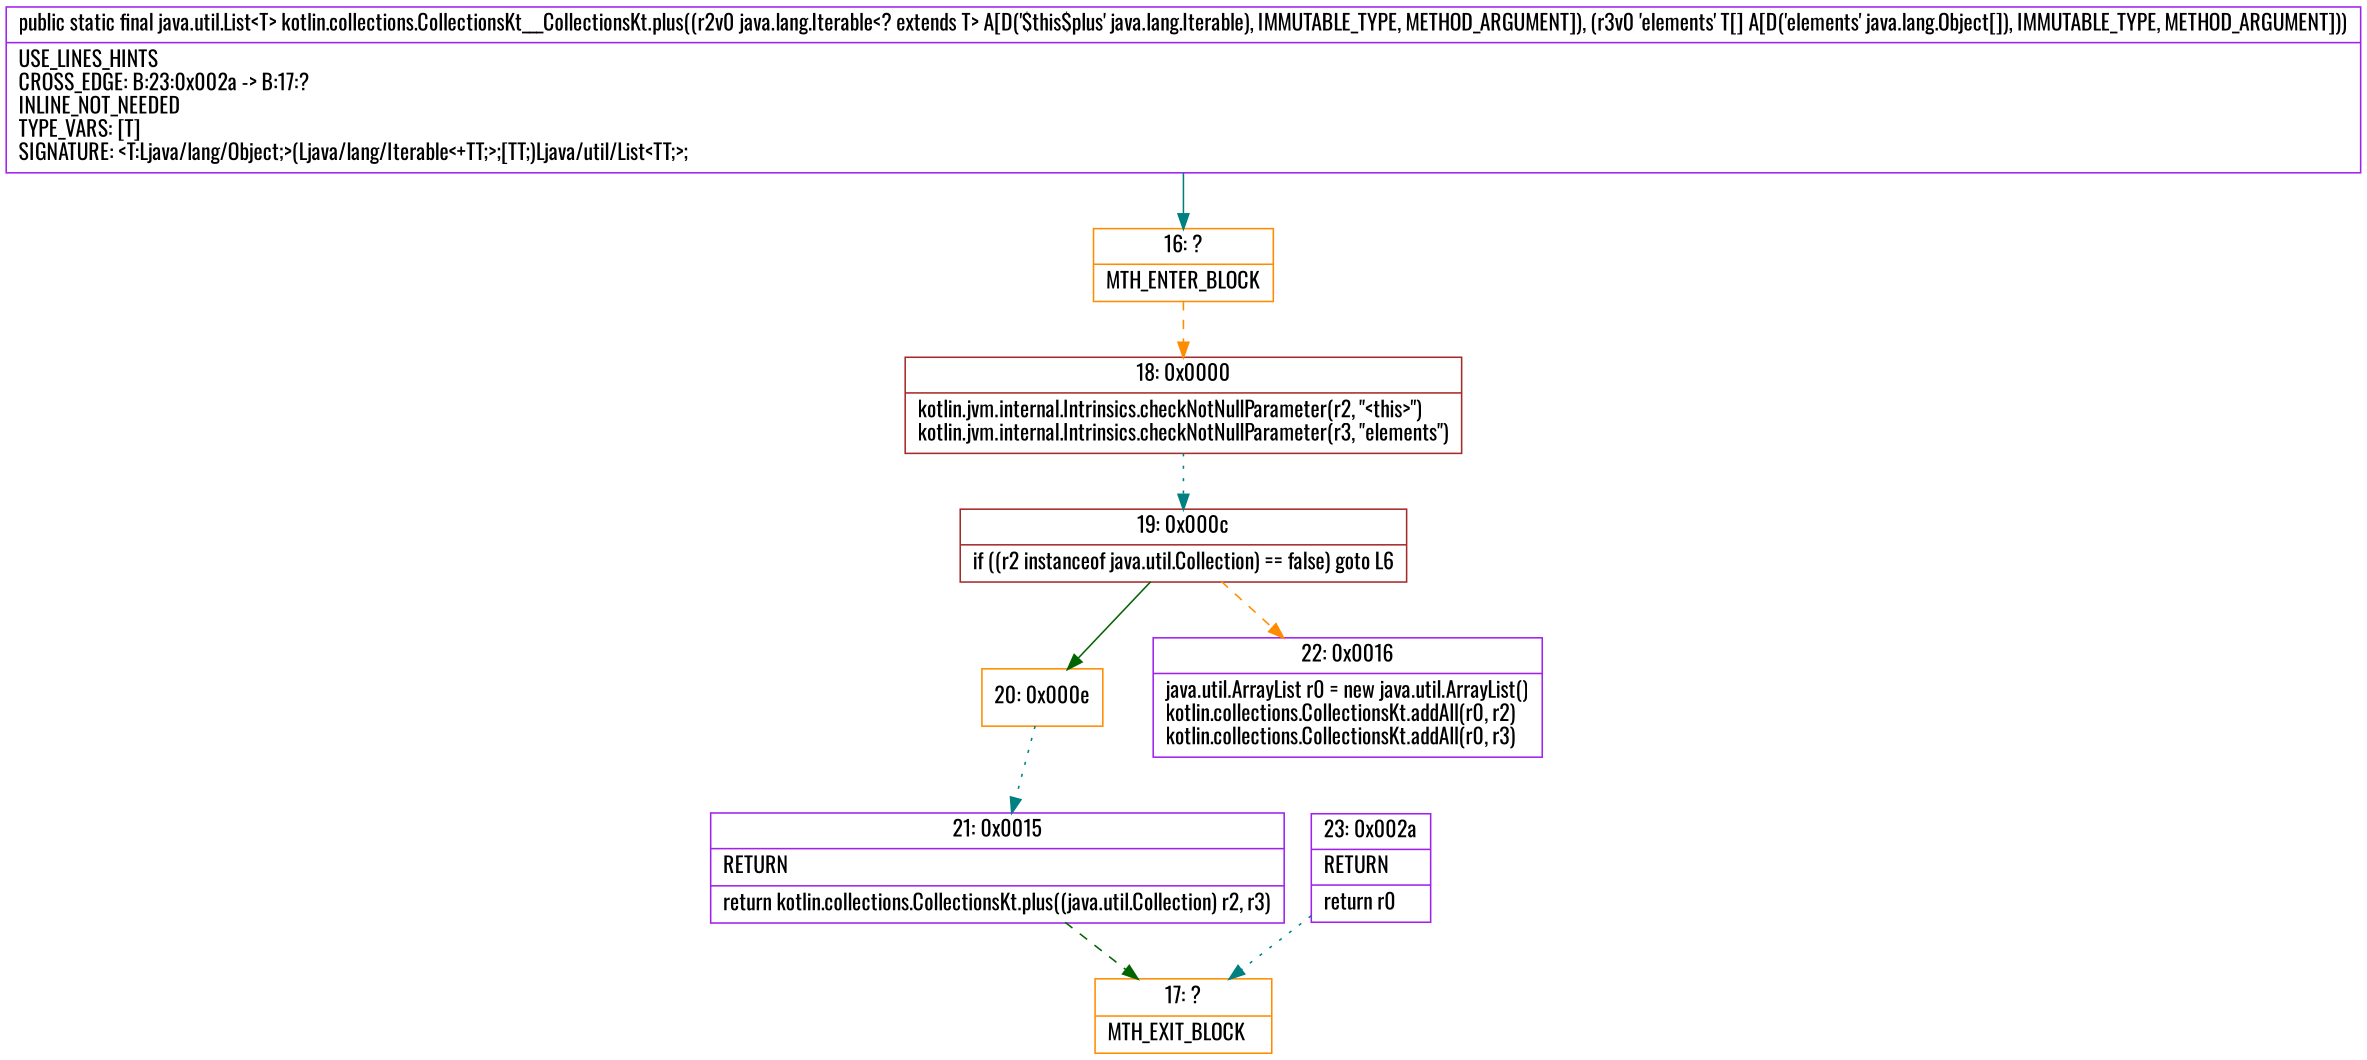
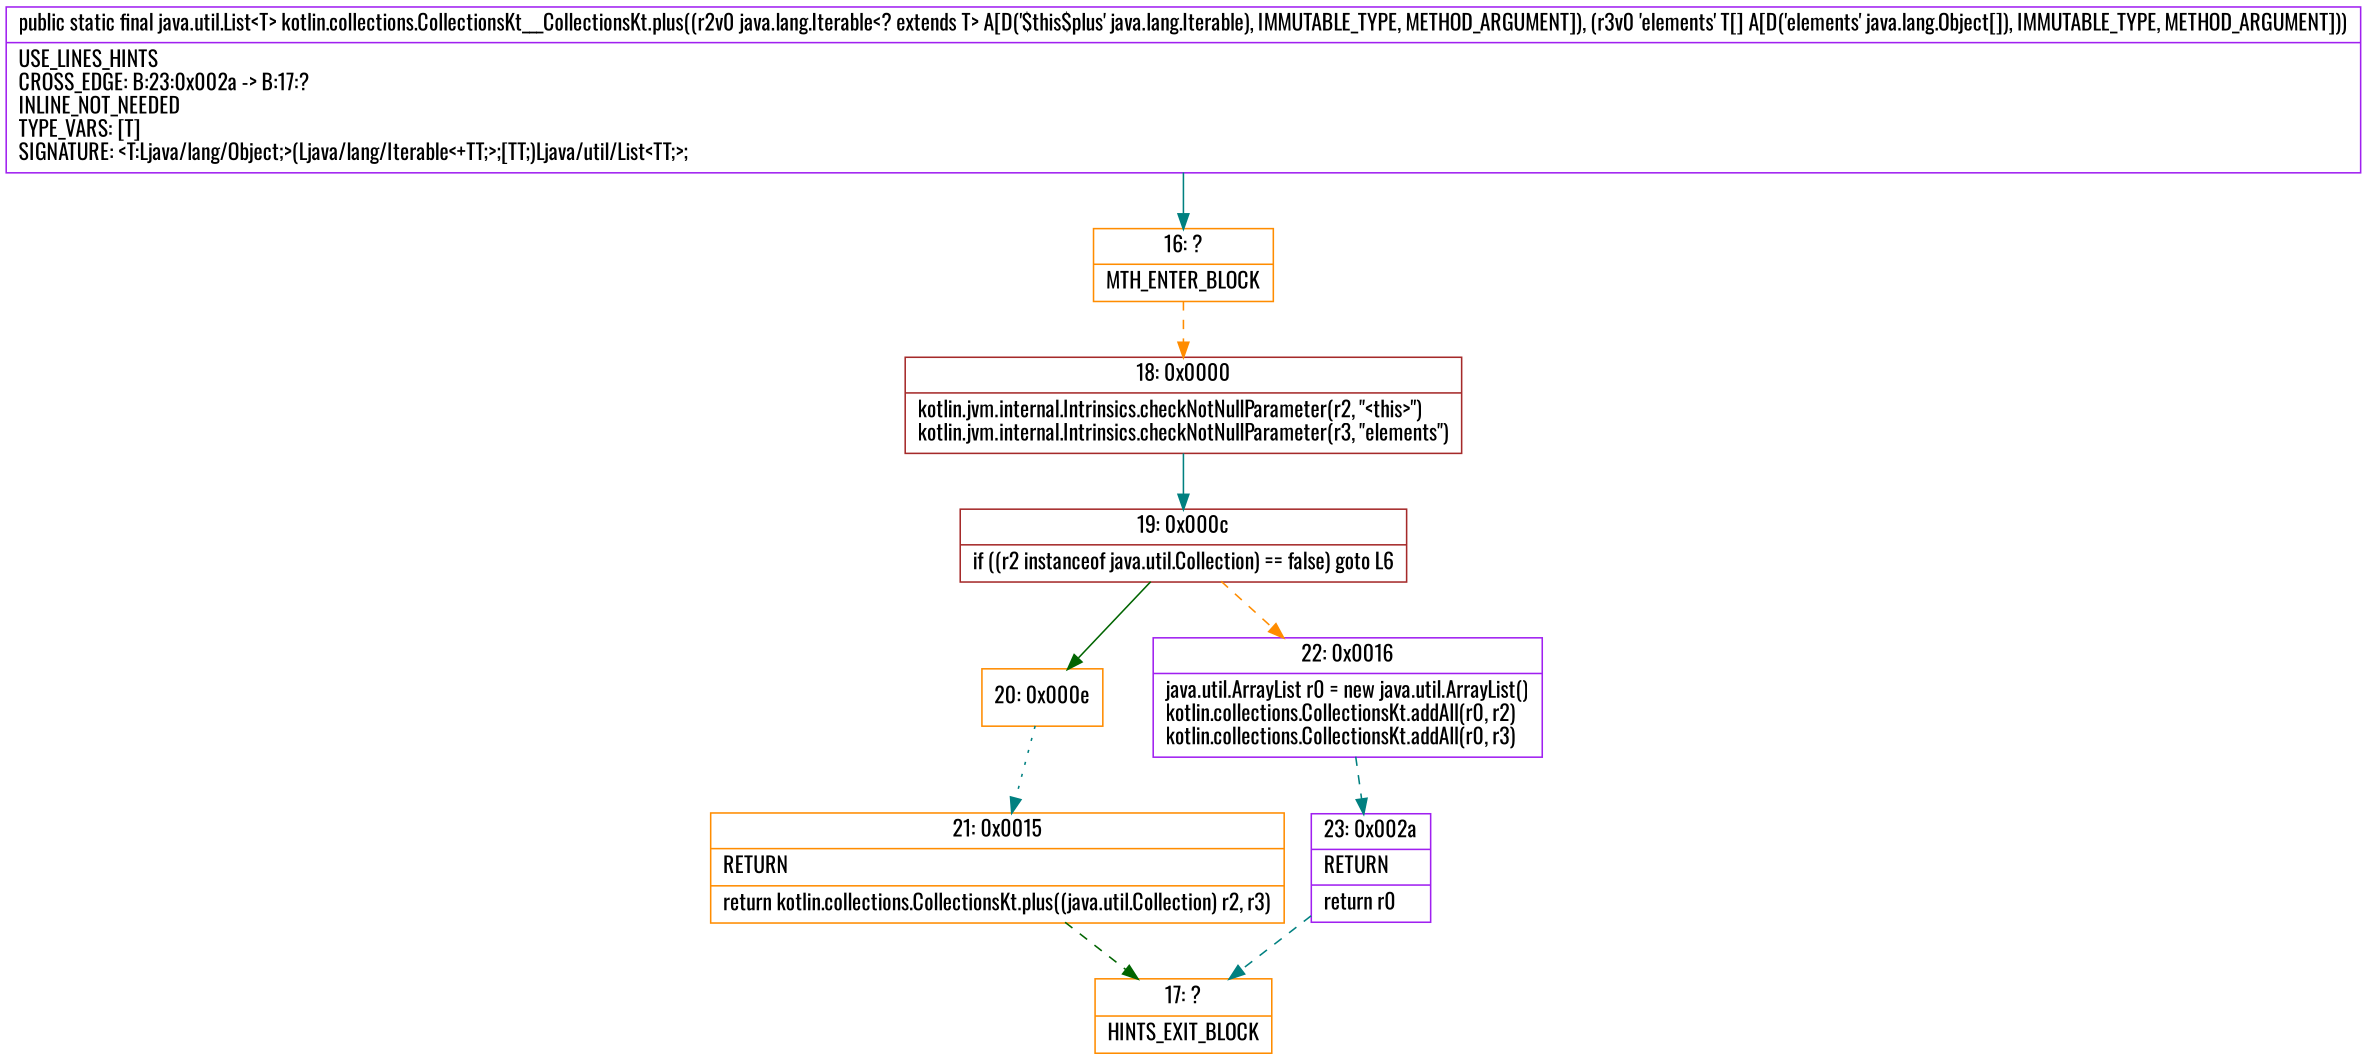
(1183, 474) -> (1183, 474)
none -> (1359, 778)
(997, 868) -> (997, 868)
(1276, 943) -> (1276, 943)
(1176, 1034) -> (1183, 1034)
